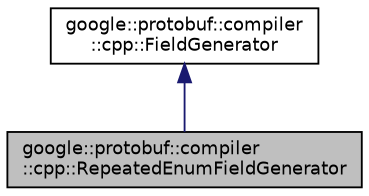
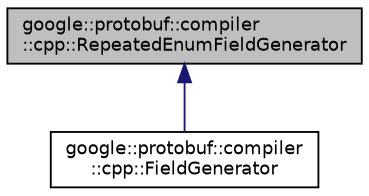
(185, 107) -> (185, 107)
